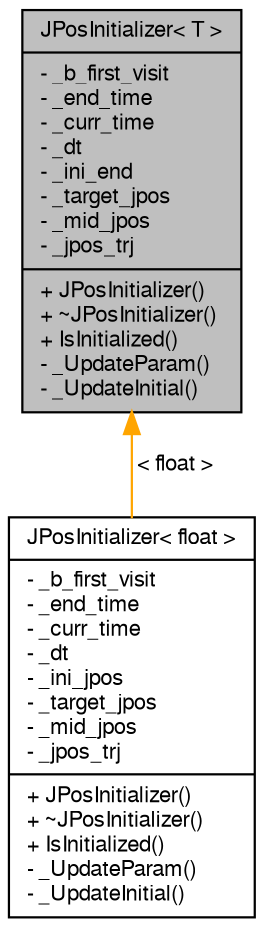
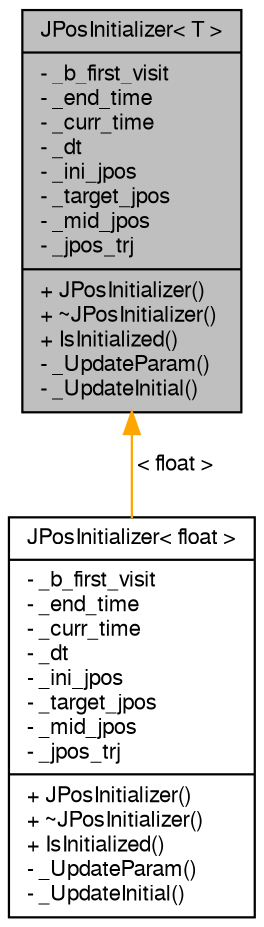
(87, 172) -> (89, 172)
